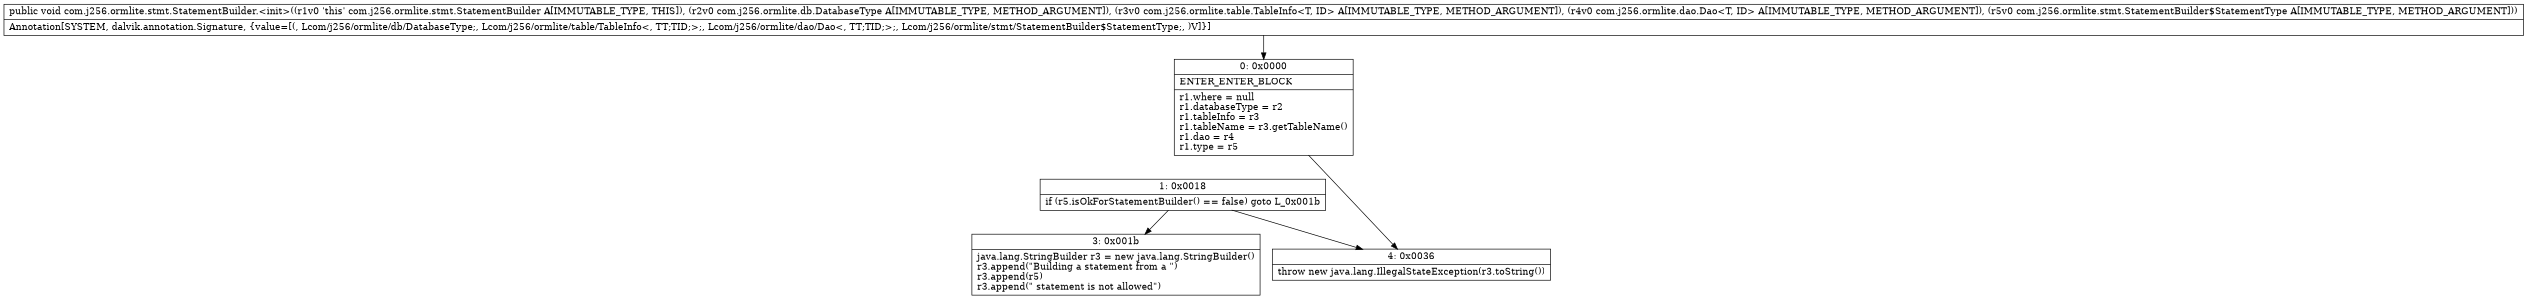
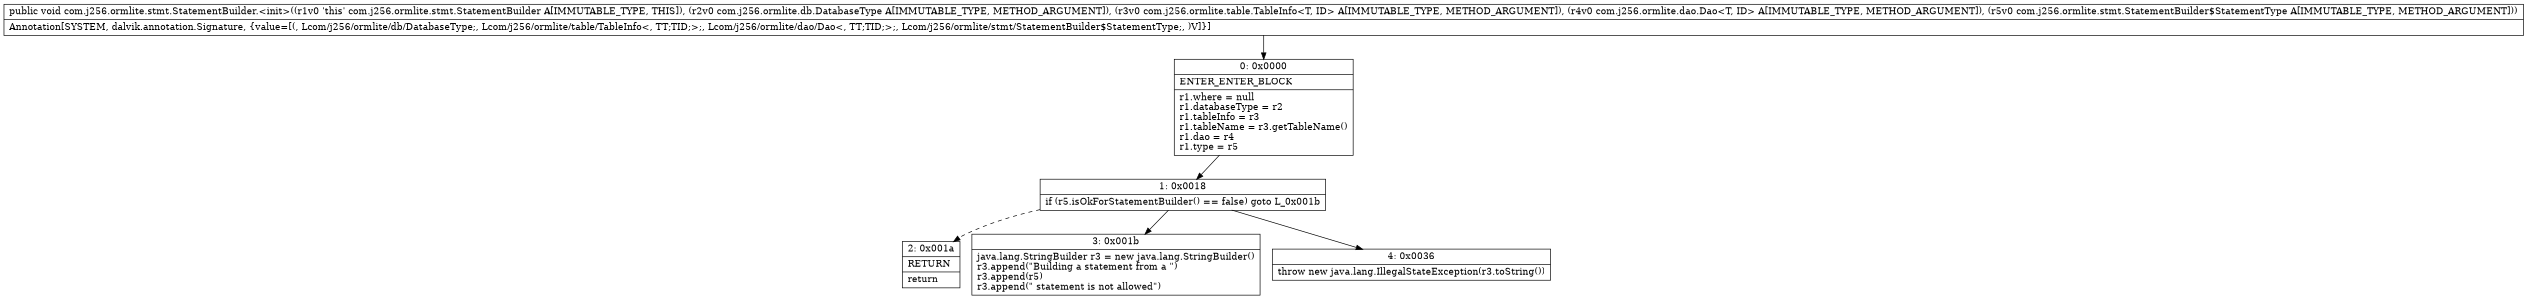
(1351, 200) -> (1210, 165)
none -> (931, 265)
